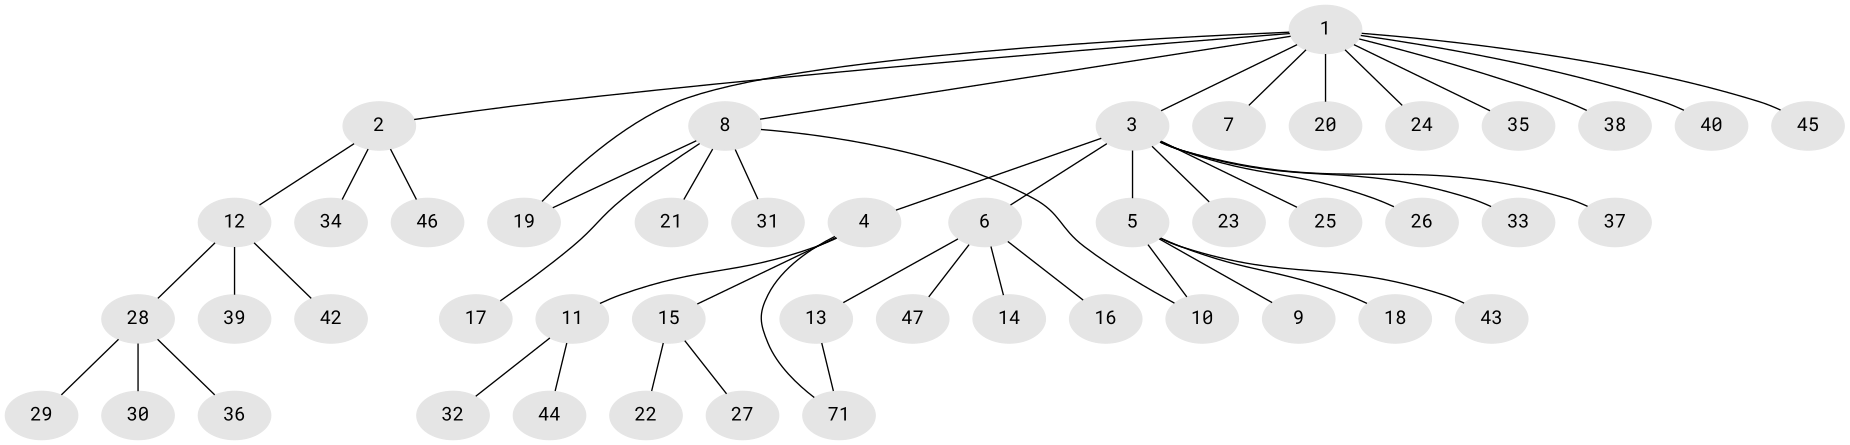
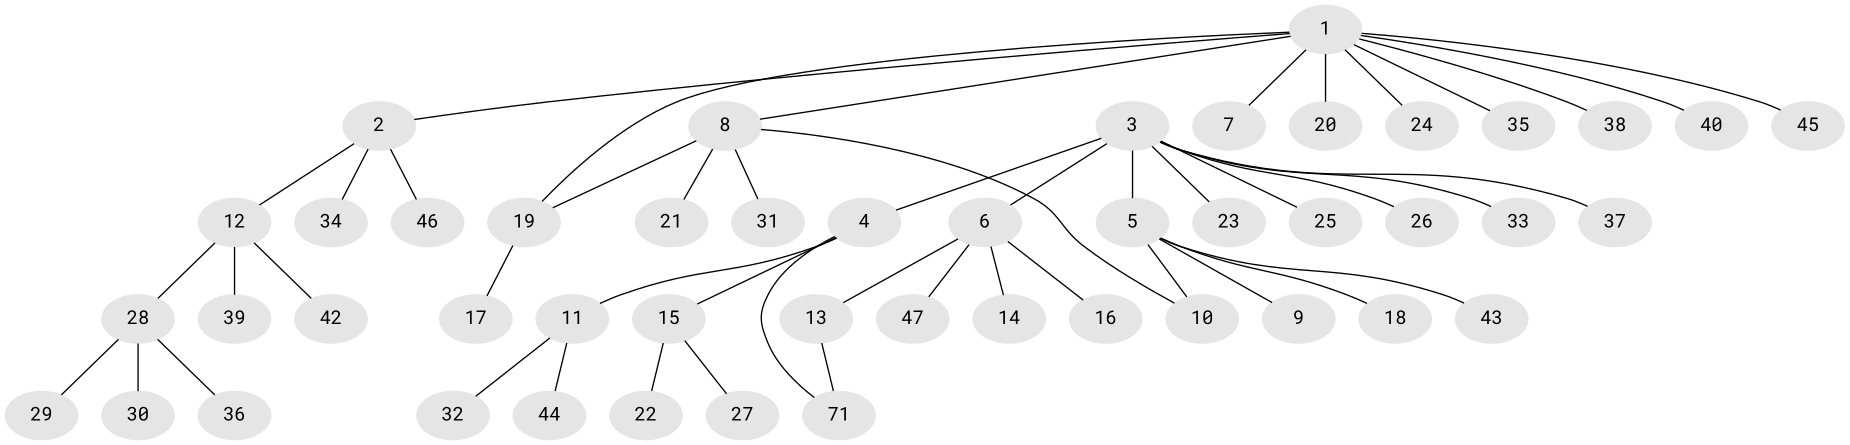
(1229, 78) -> none
(599, 221) -> (500, 271)
